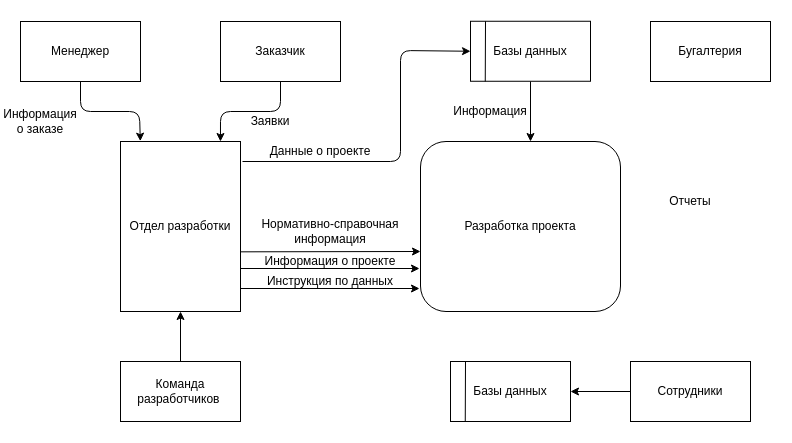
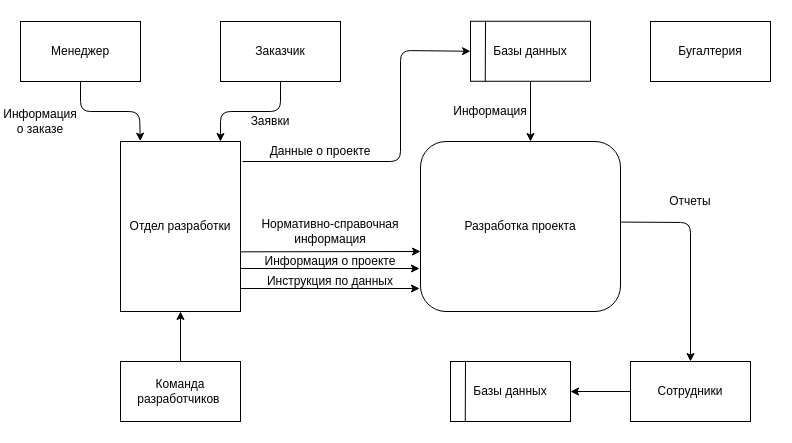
none -> (691, 259)
